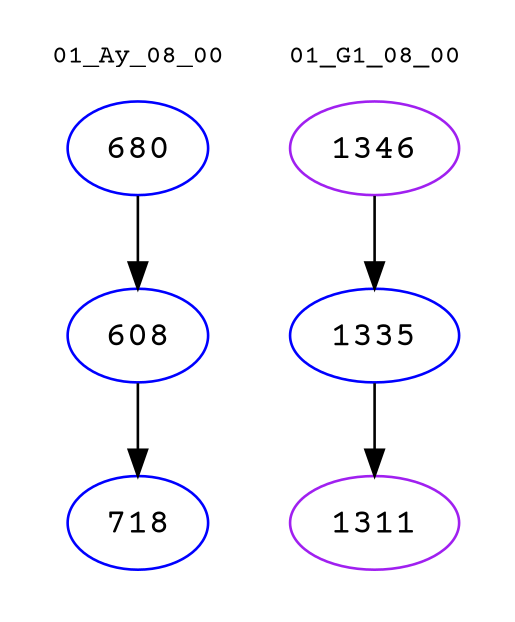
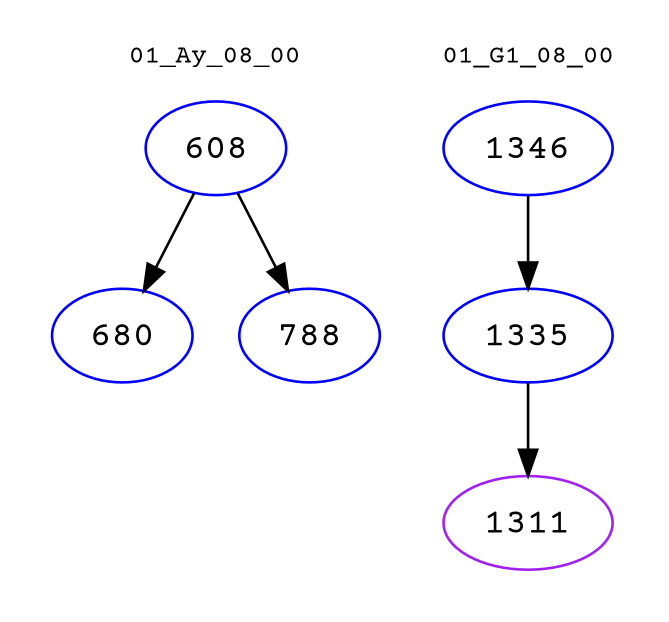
(375, 148) -> (528, 148)
(138, 229) -> (175, 230)
(138, 523) -> (310, 336)
